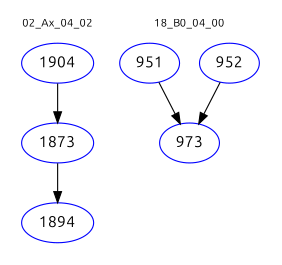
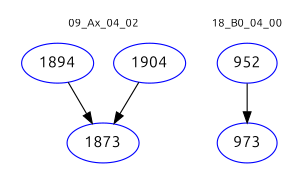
(58, 24) -> (104, 24)
(150, 63) -> none
(58, 177) -> (77, 98)
